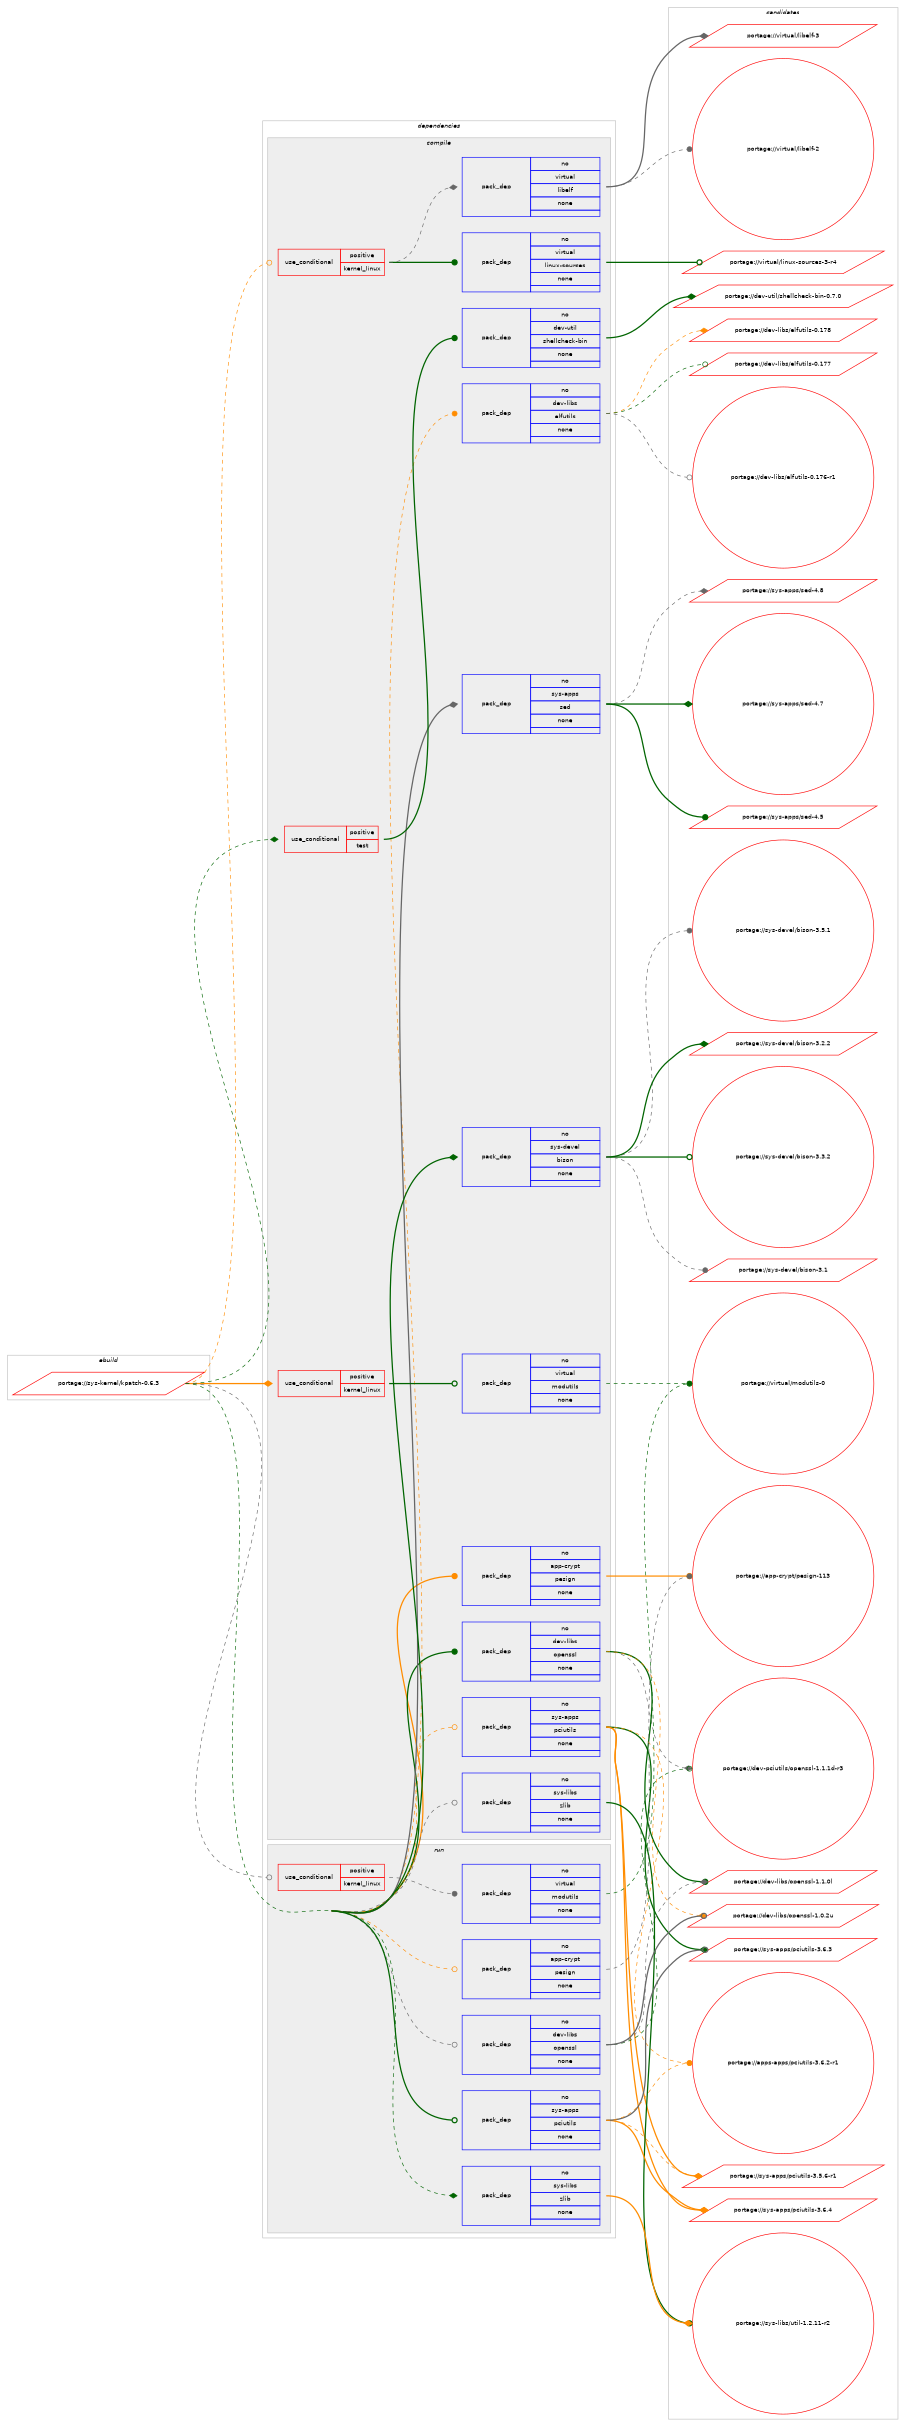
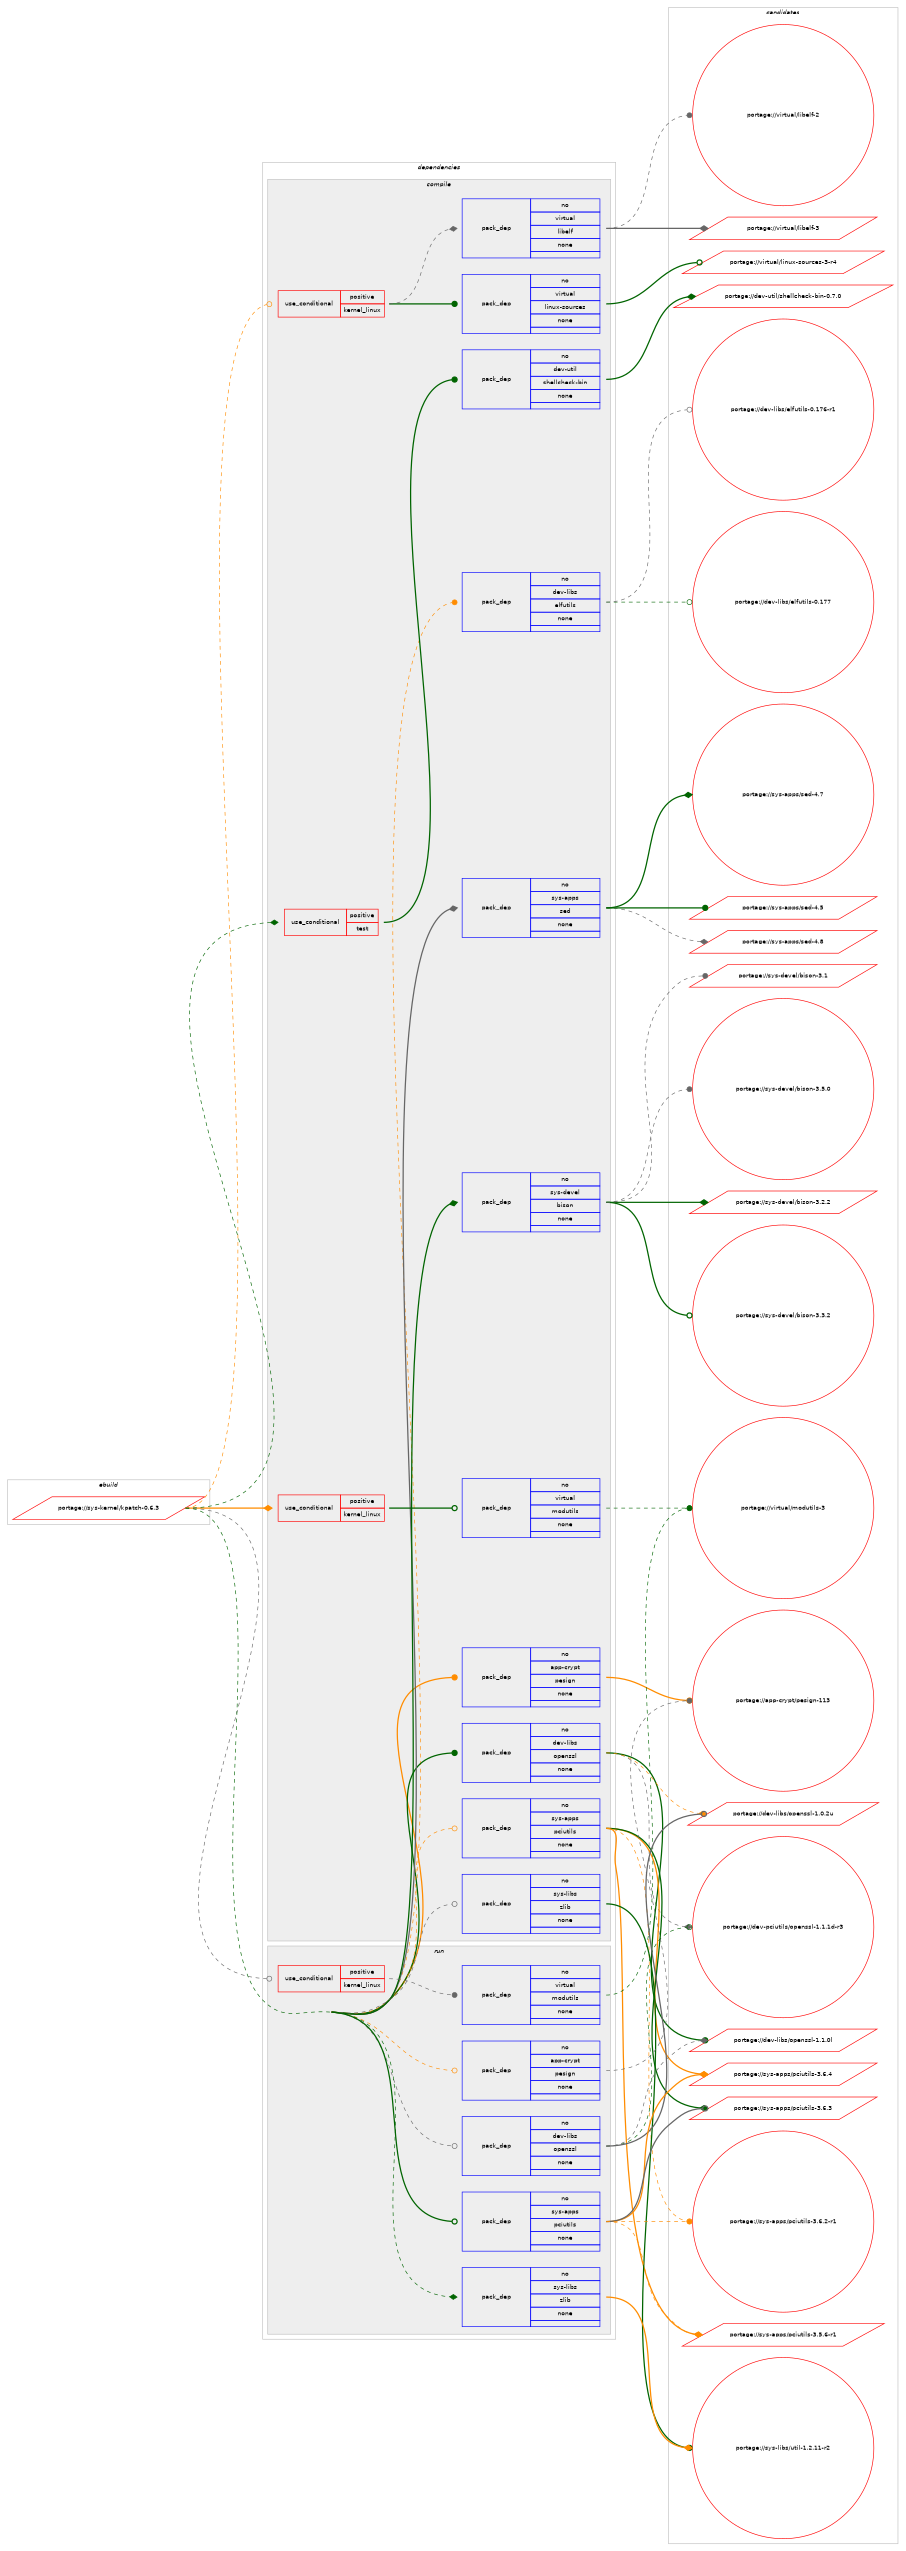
(783, 330) -> none
(783, 364) -> (783, 602)
(783, 931) -> (783, 1089)
(783, 1384) -> (783, 1508)
(783, 2063) -> (783, 2222)
